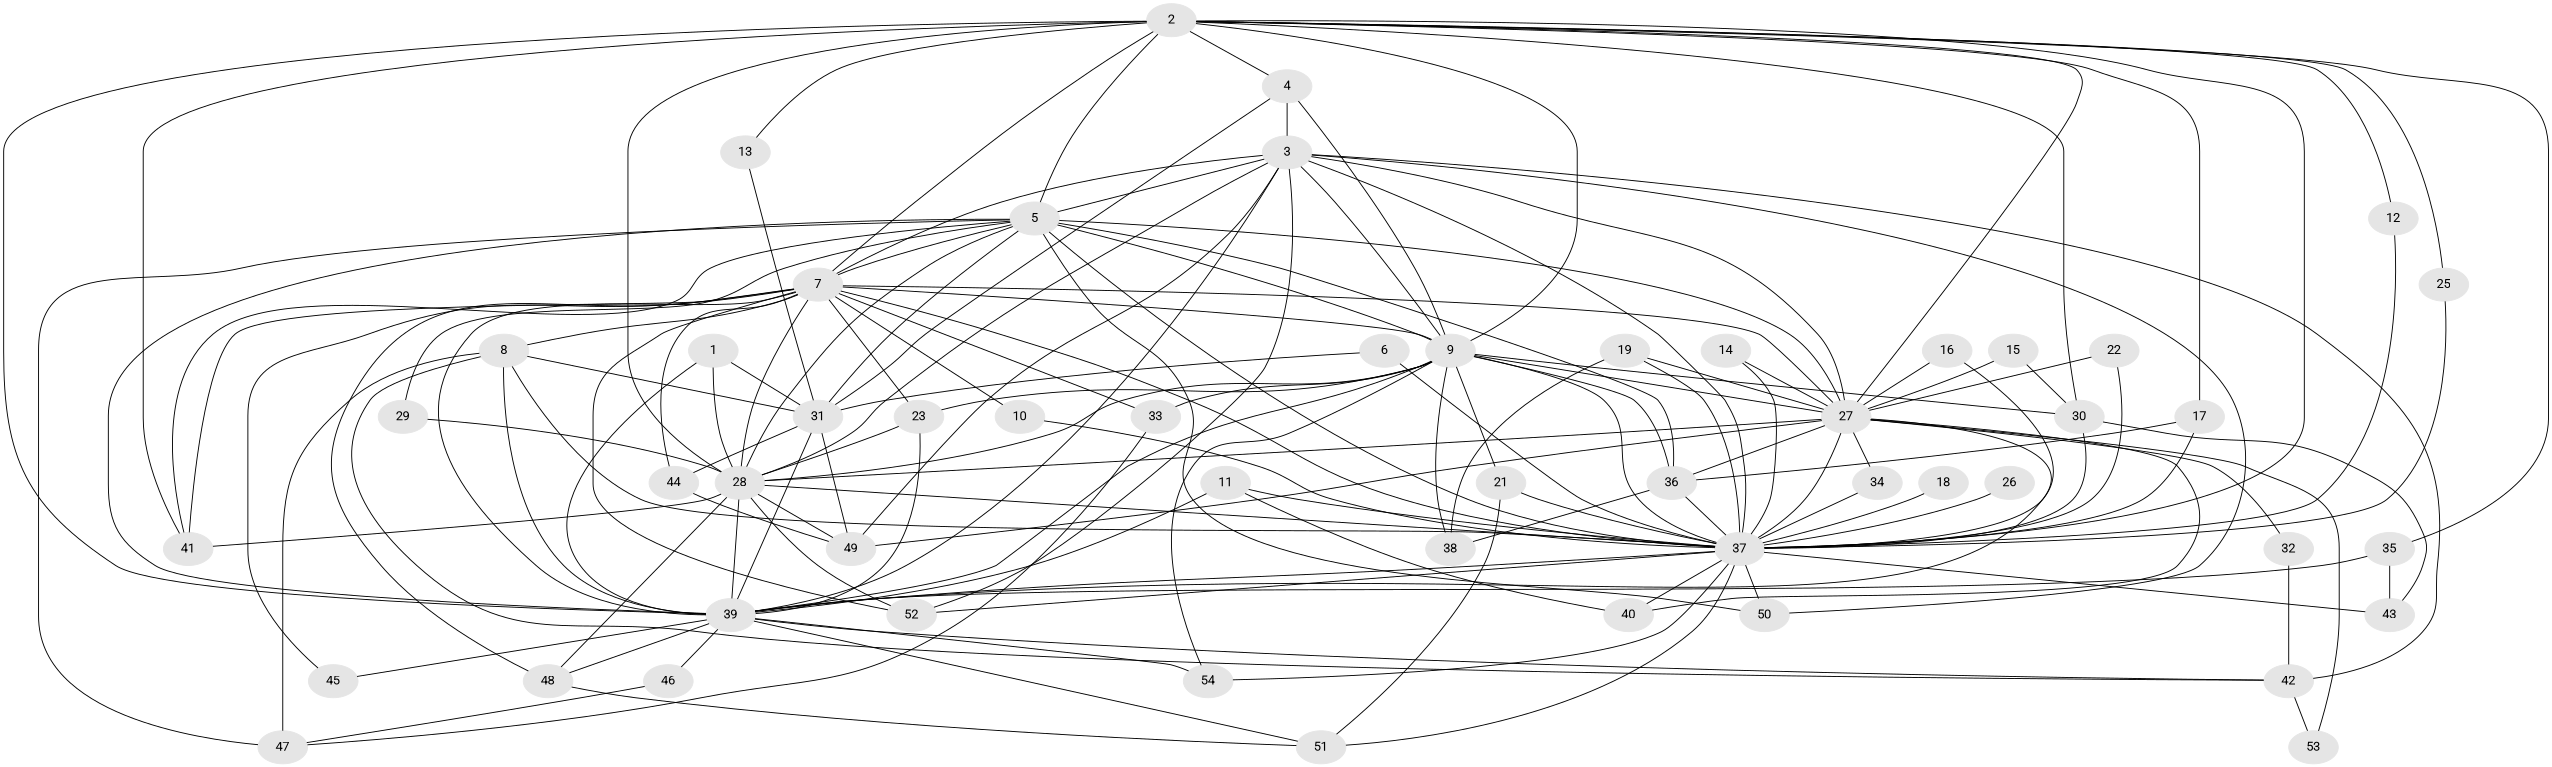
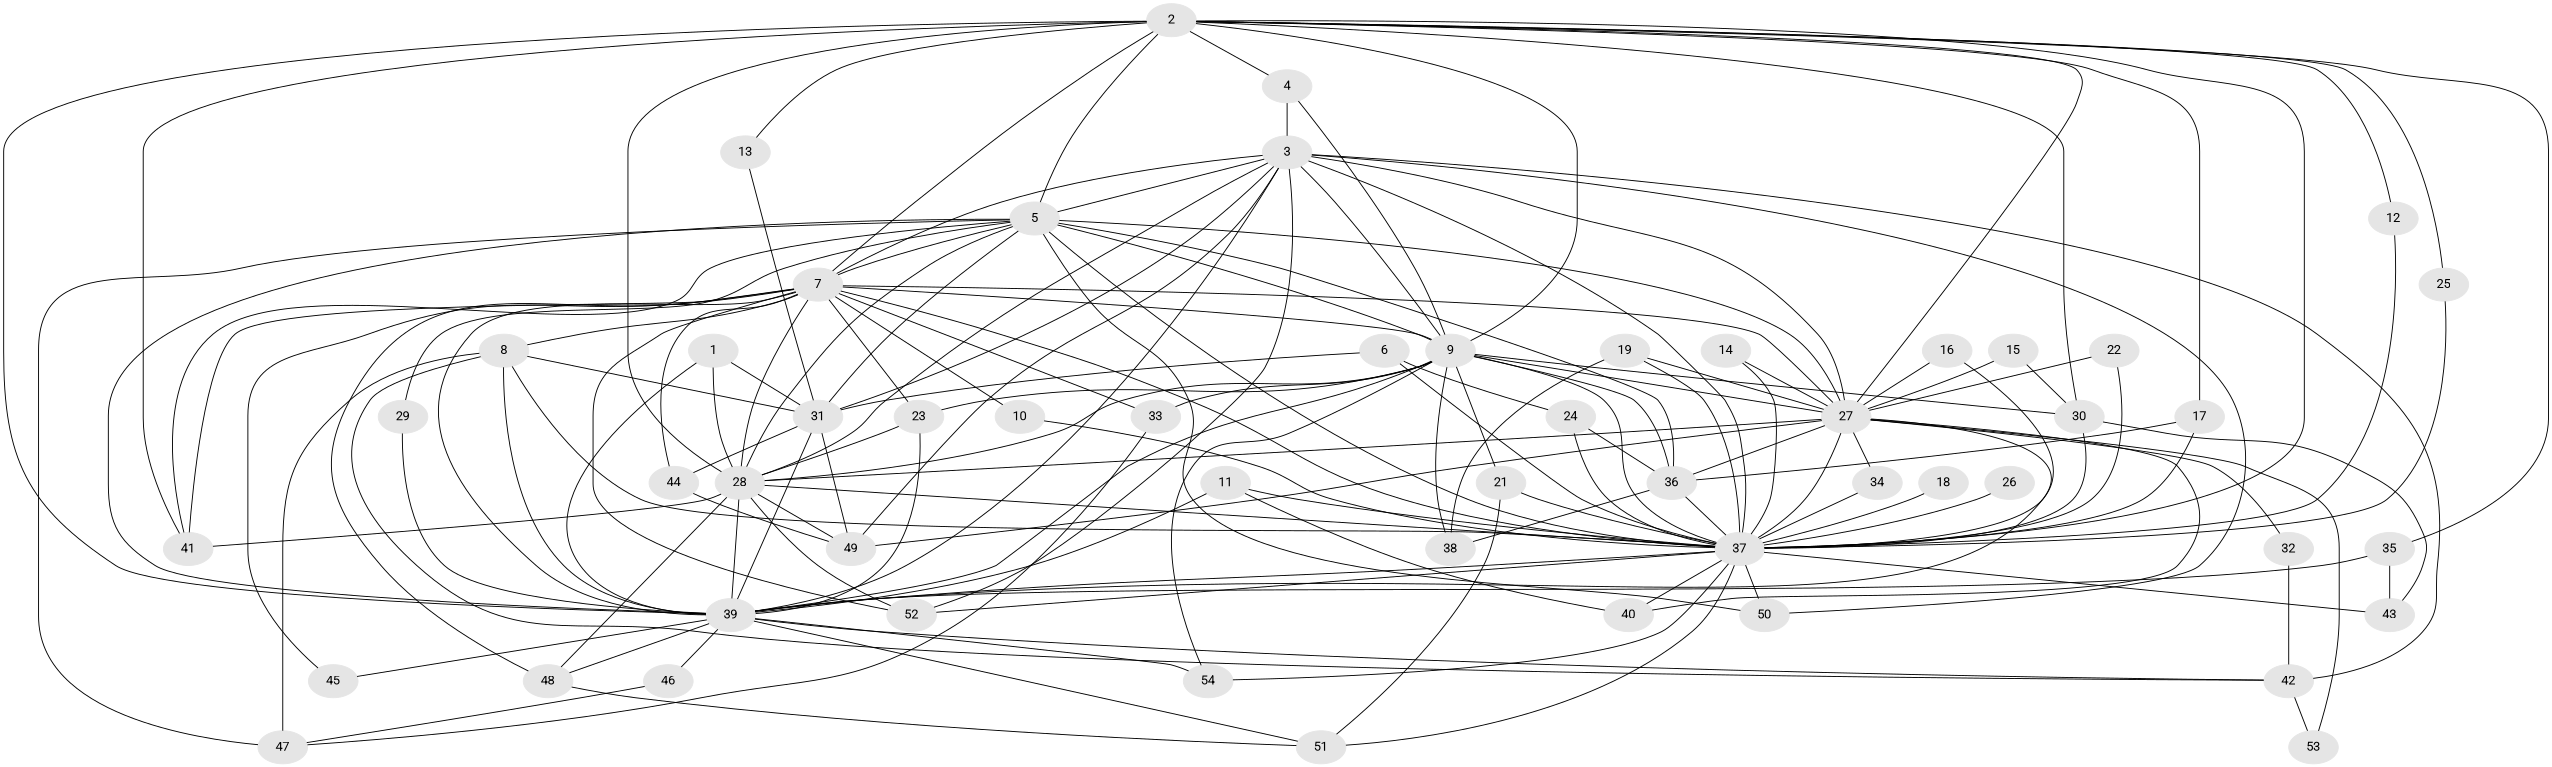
(1039, 255) -> (1071, 312)
none -> (1571, 417)
(576, 437) -> (502, 589)
